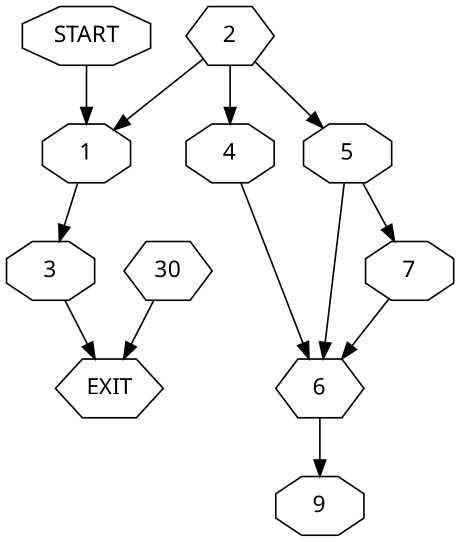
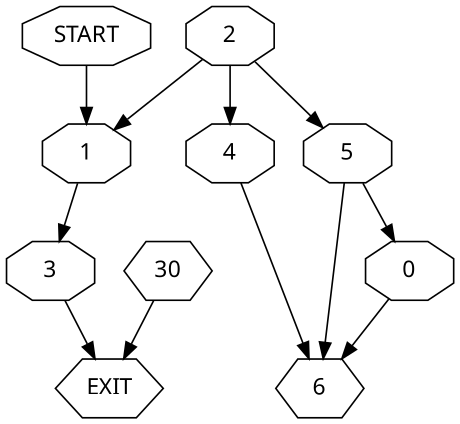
(230, 36) -> (230, 36)
(410, 271) -> (410, 271)
(320, 506) -> none
